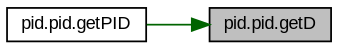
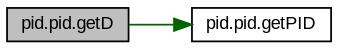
(169, 25) -> (151, 25)
